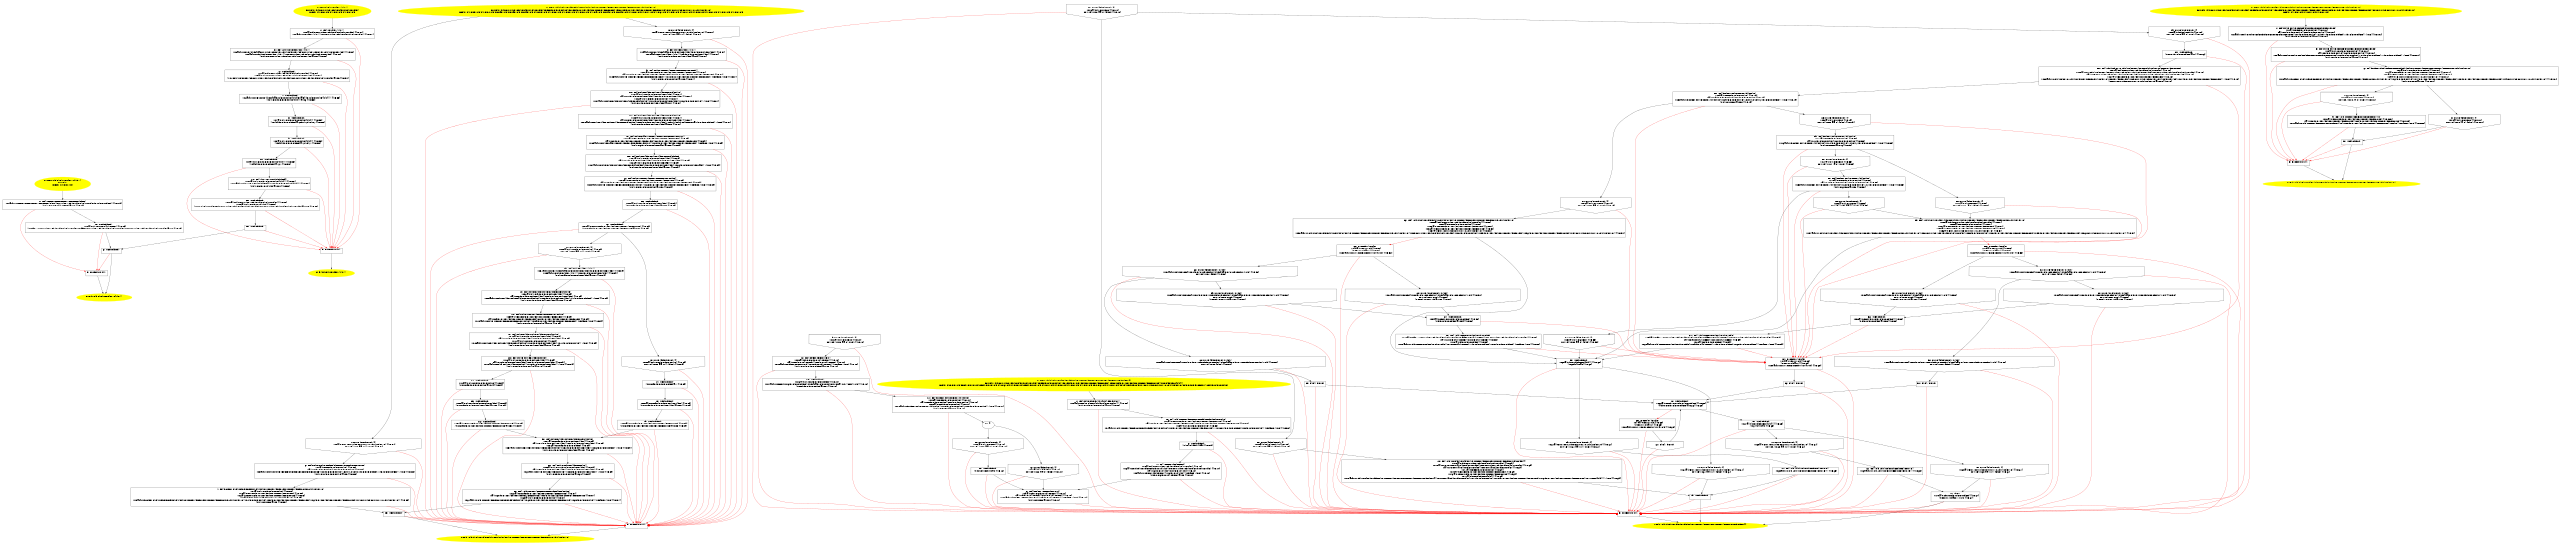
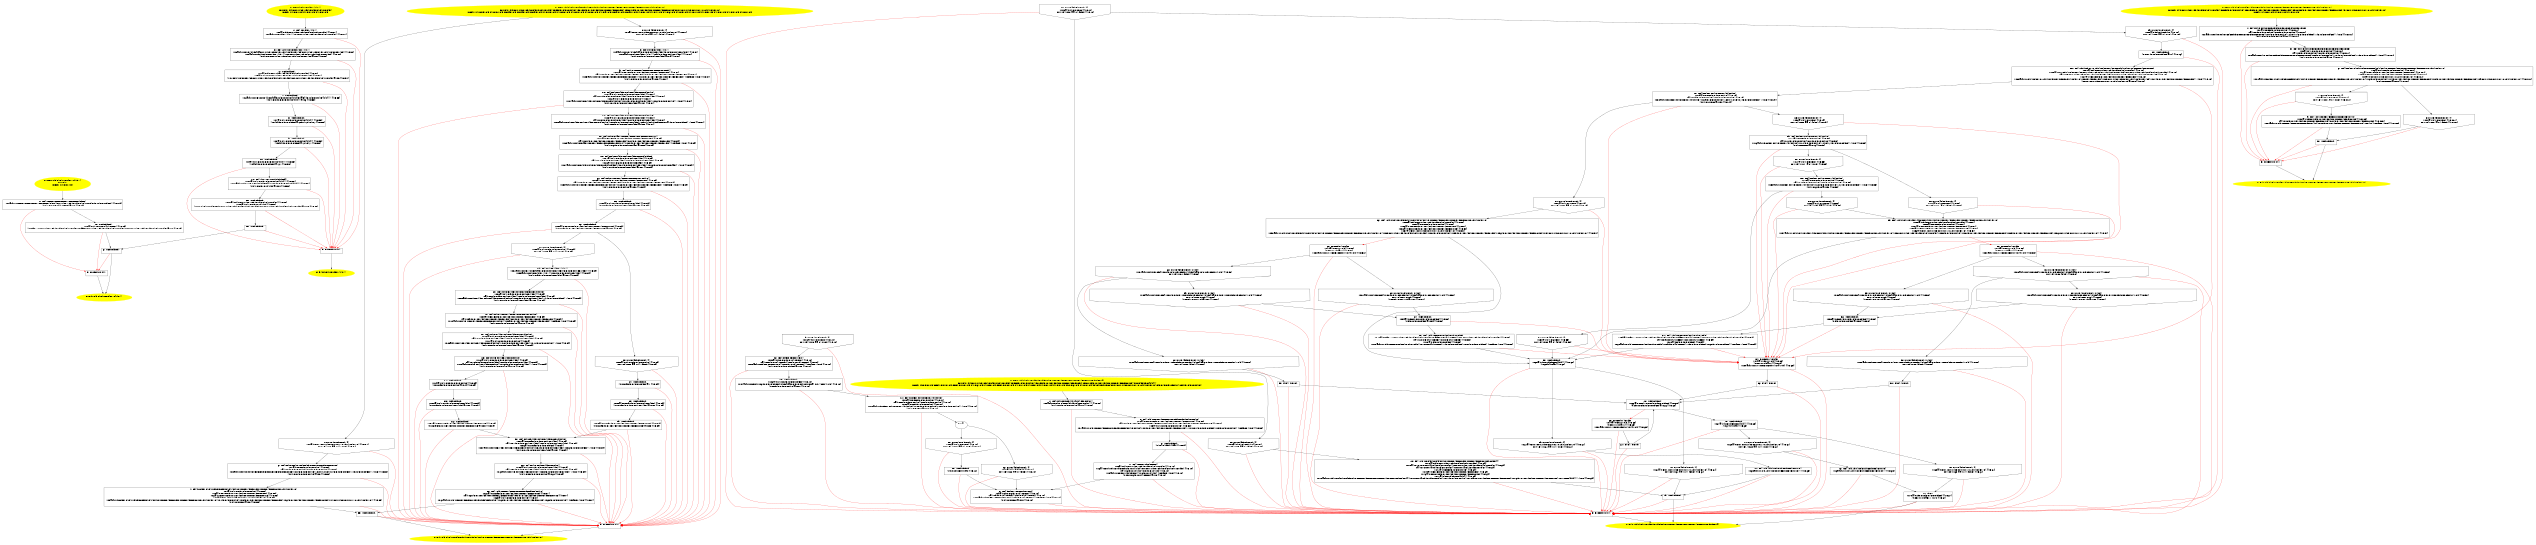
(1665, 446) -> (1630, 446)
